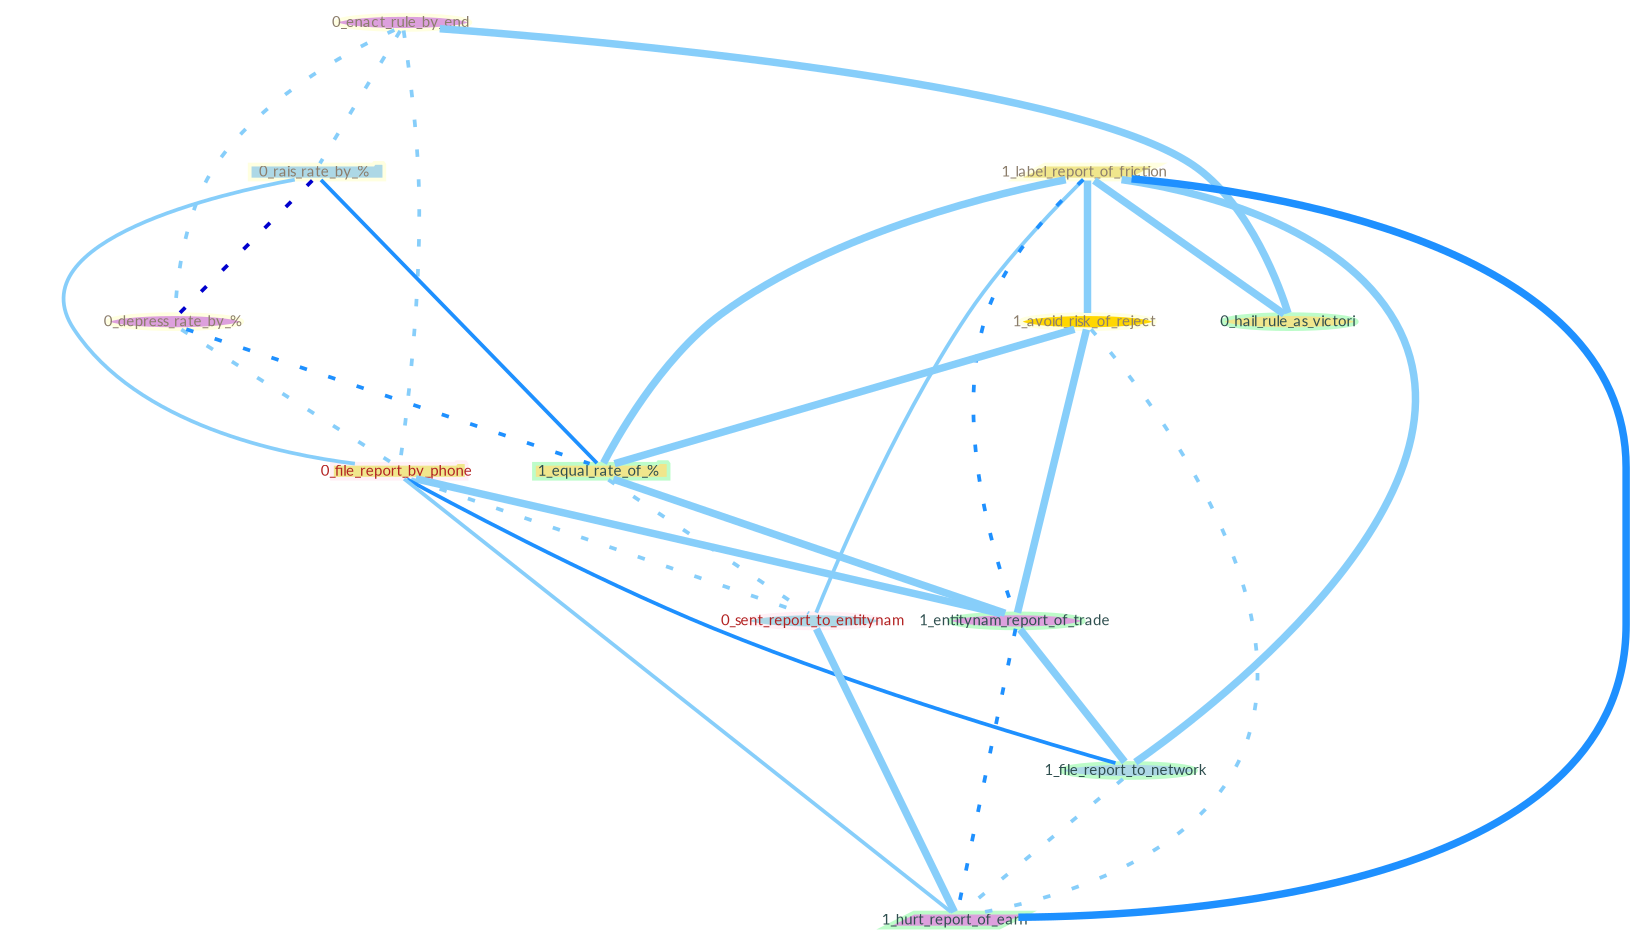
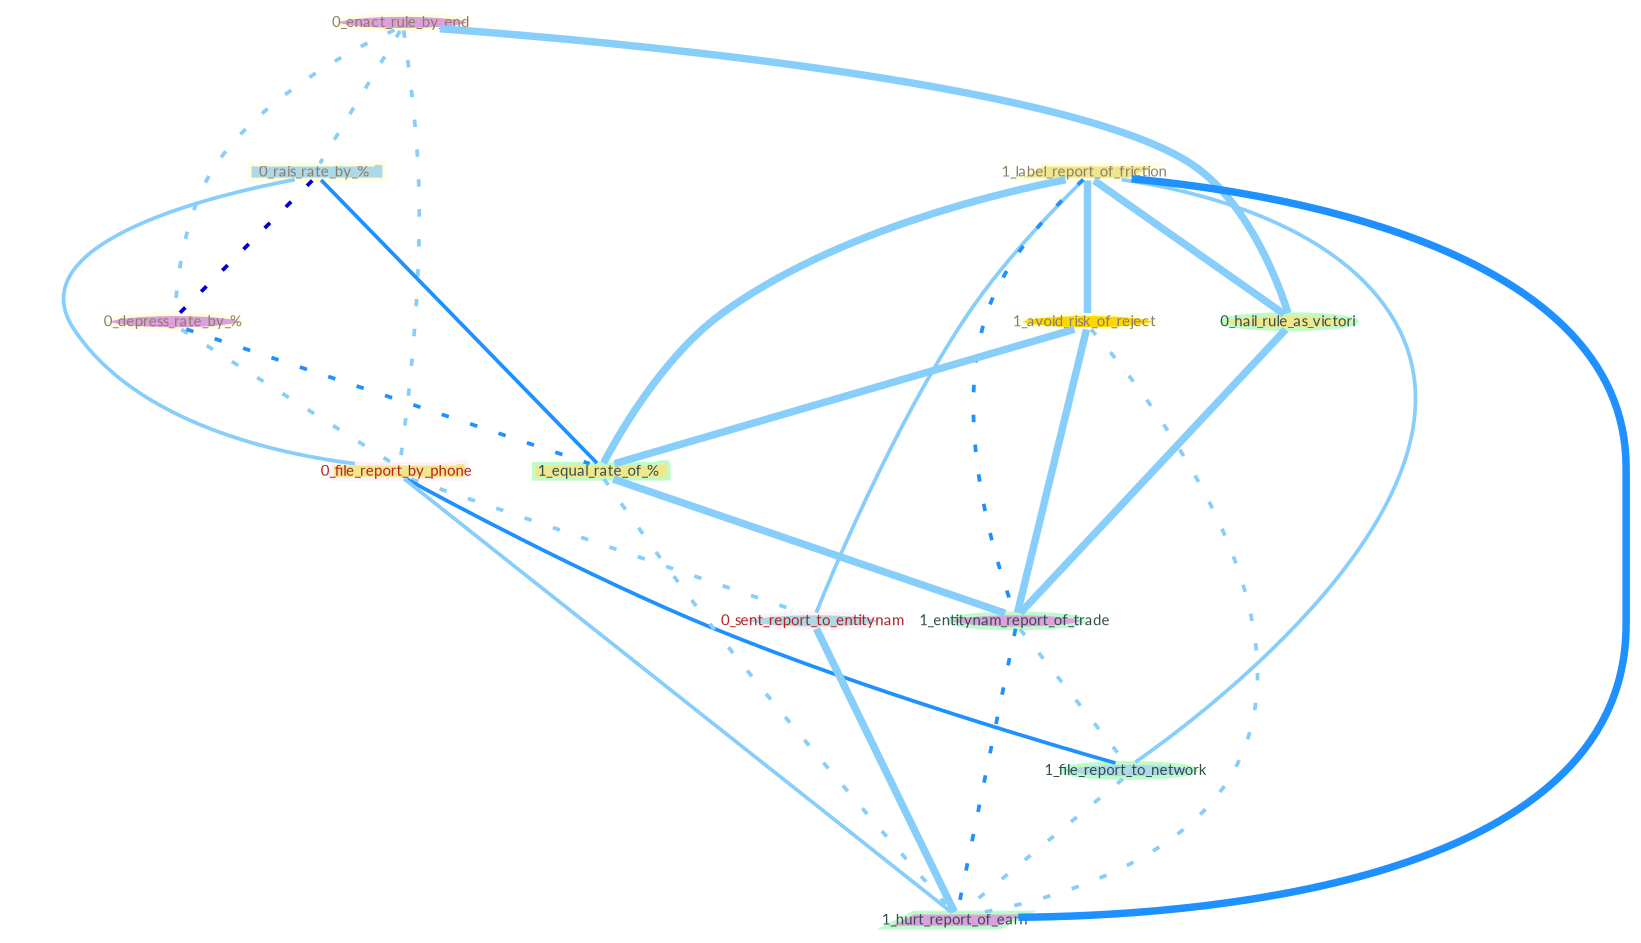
(1409, 436) -> (1409, 436)
(635, 529) -> (1153, 471)
(709, 547) -> (772, 701)
(1072, 696) -> (1072, 696)
